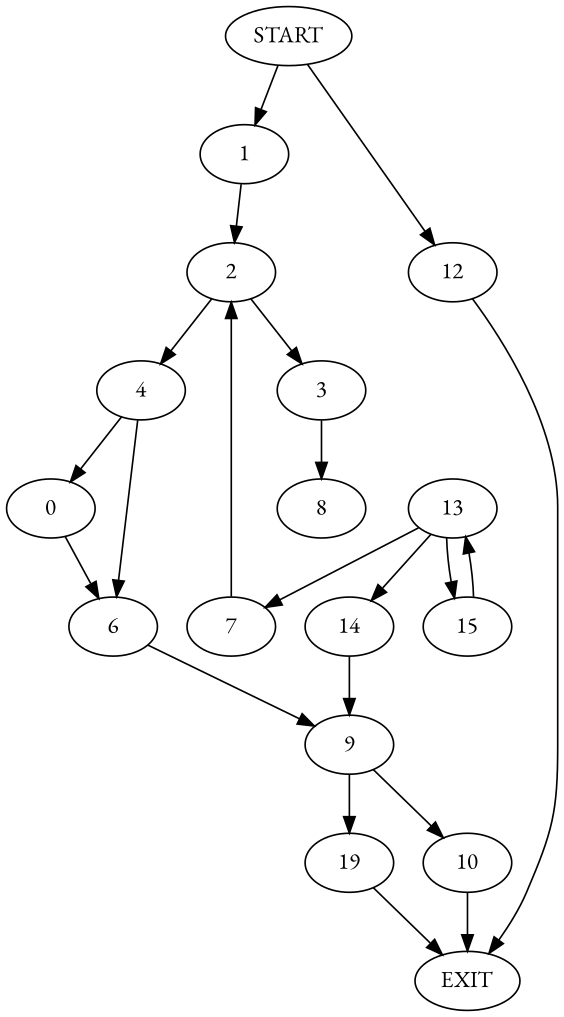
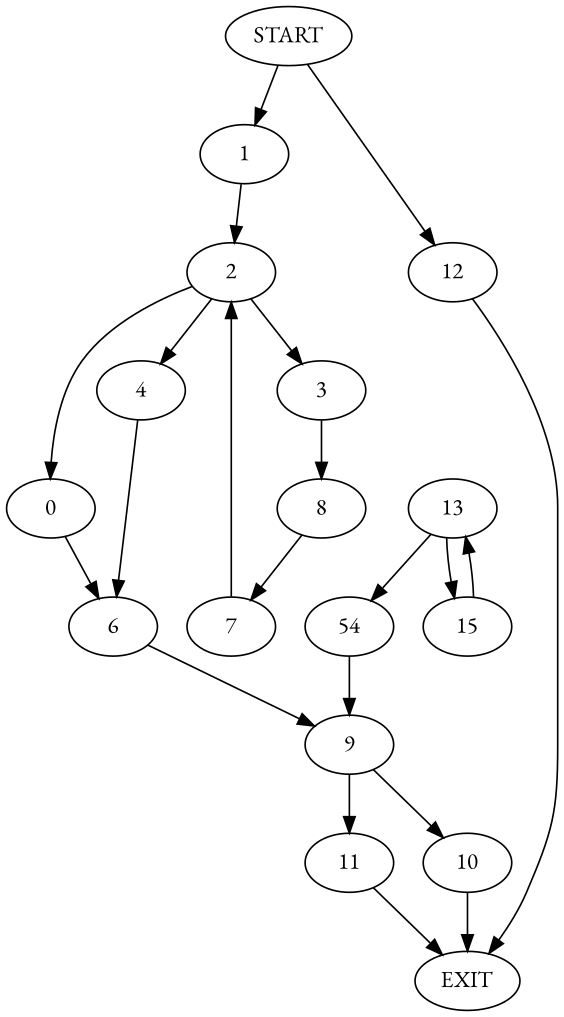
(101, 443) -> (91, 350)
(349, 564) -> (281, 561)
(349, 627) -> (349, 627)
(349, 863) -> (349, 863)
